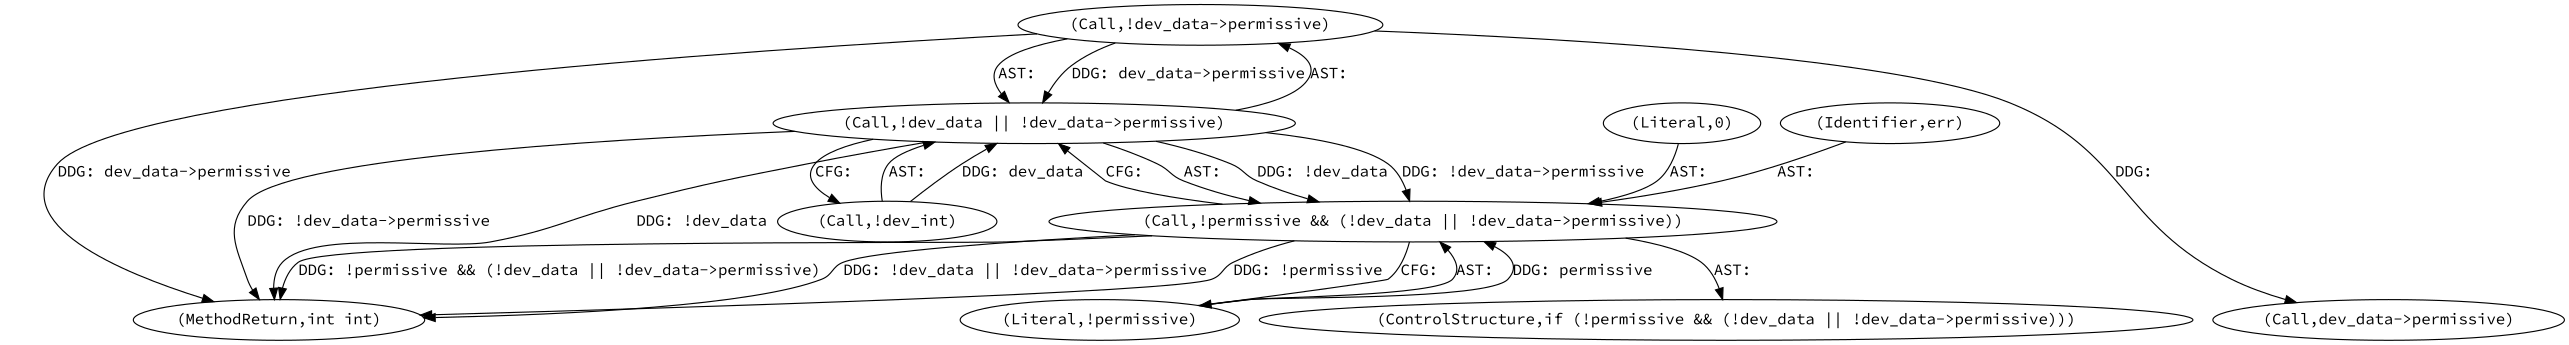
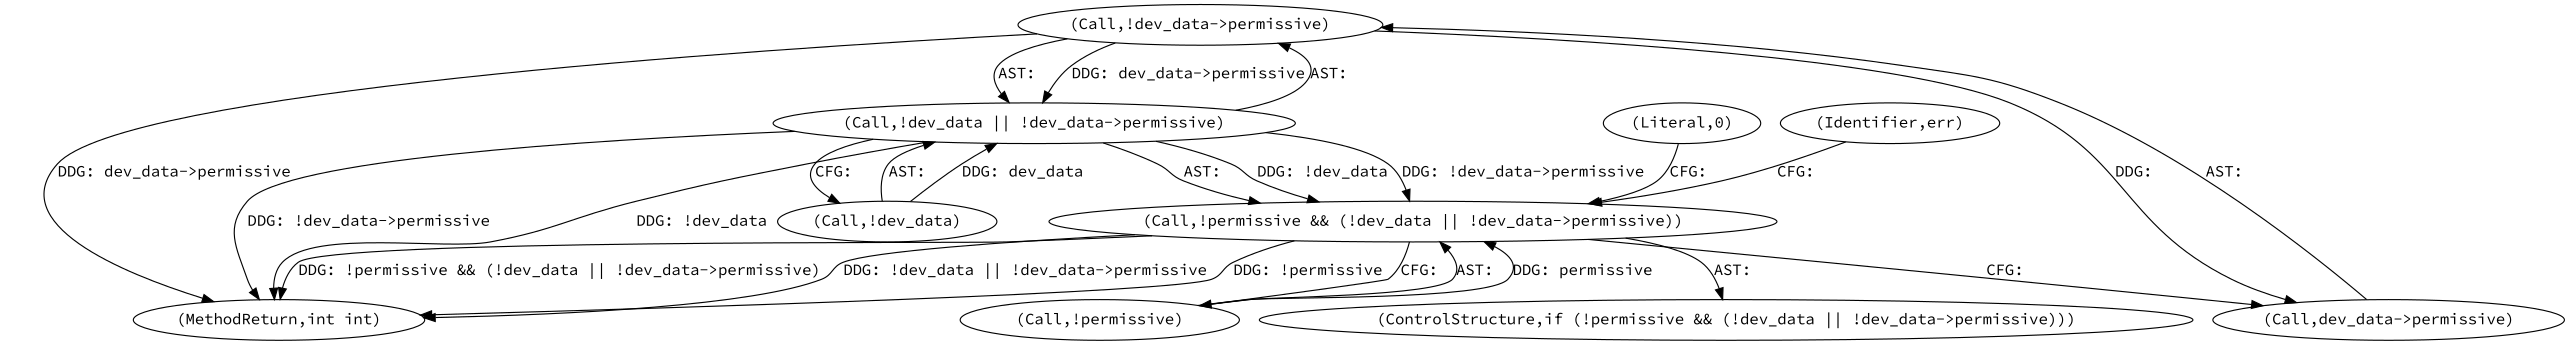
none -> (1911, 67)
(1693, 172) -> (1693, 172)
(1801, 172) -> (1801, 172)
(1140, 191) -> (1920, 272)
(887, 222) -> (887, 222)
(1100, 320) -> (1100, 320)
